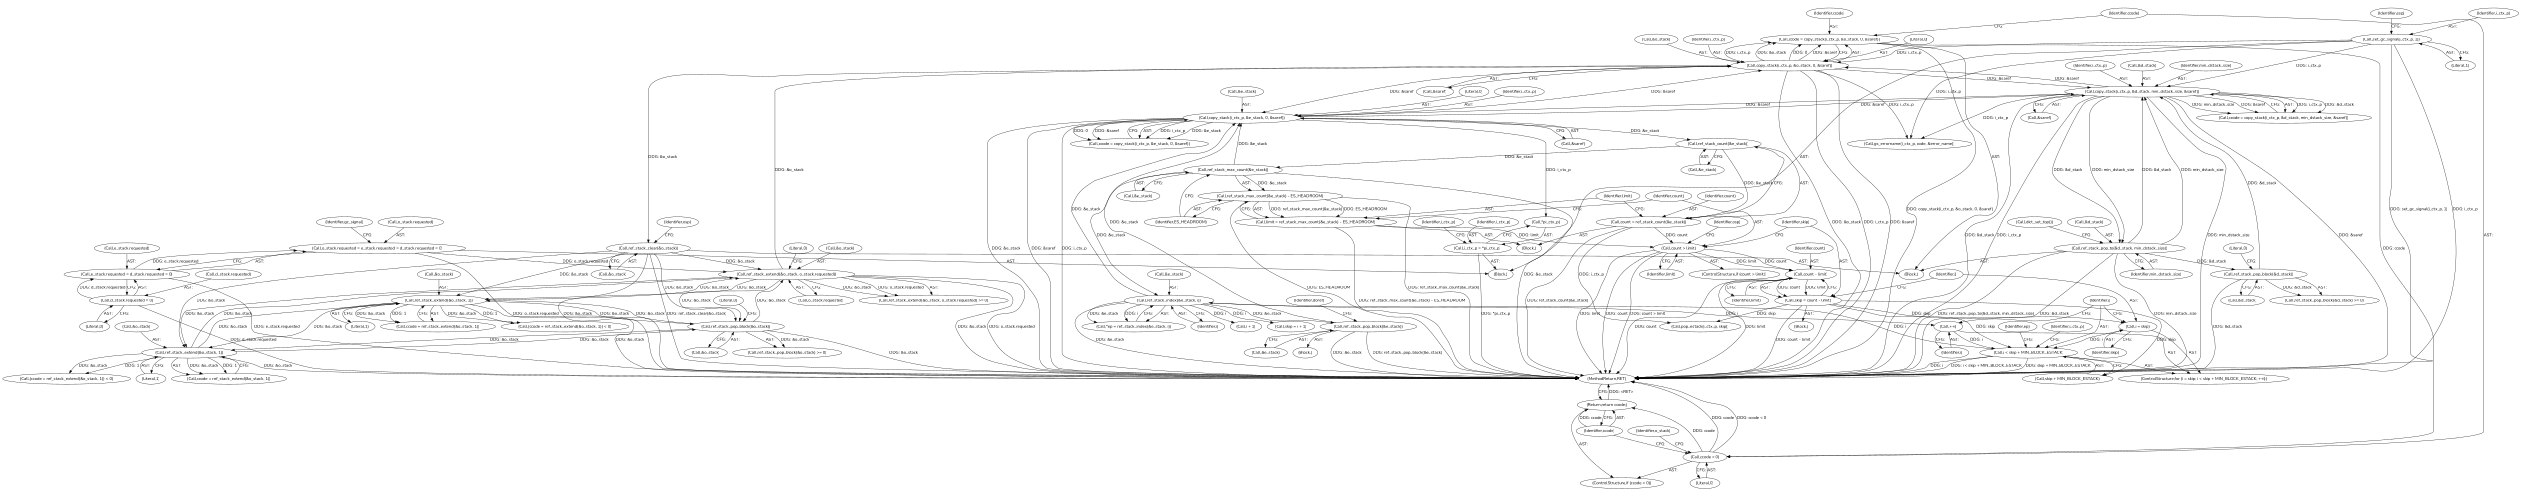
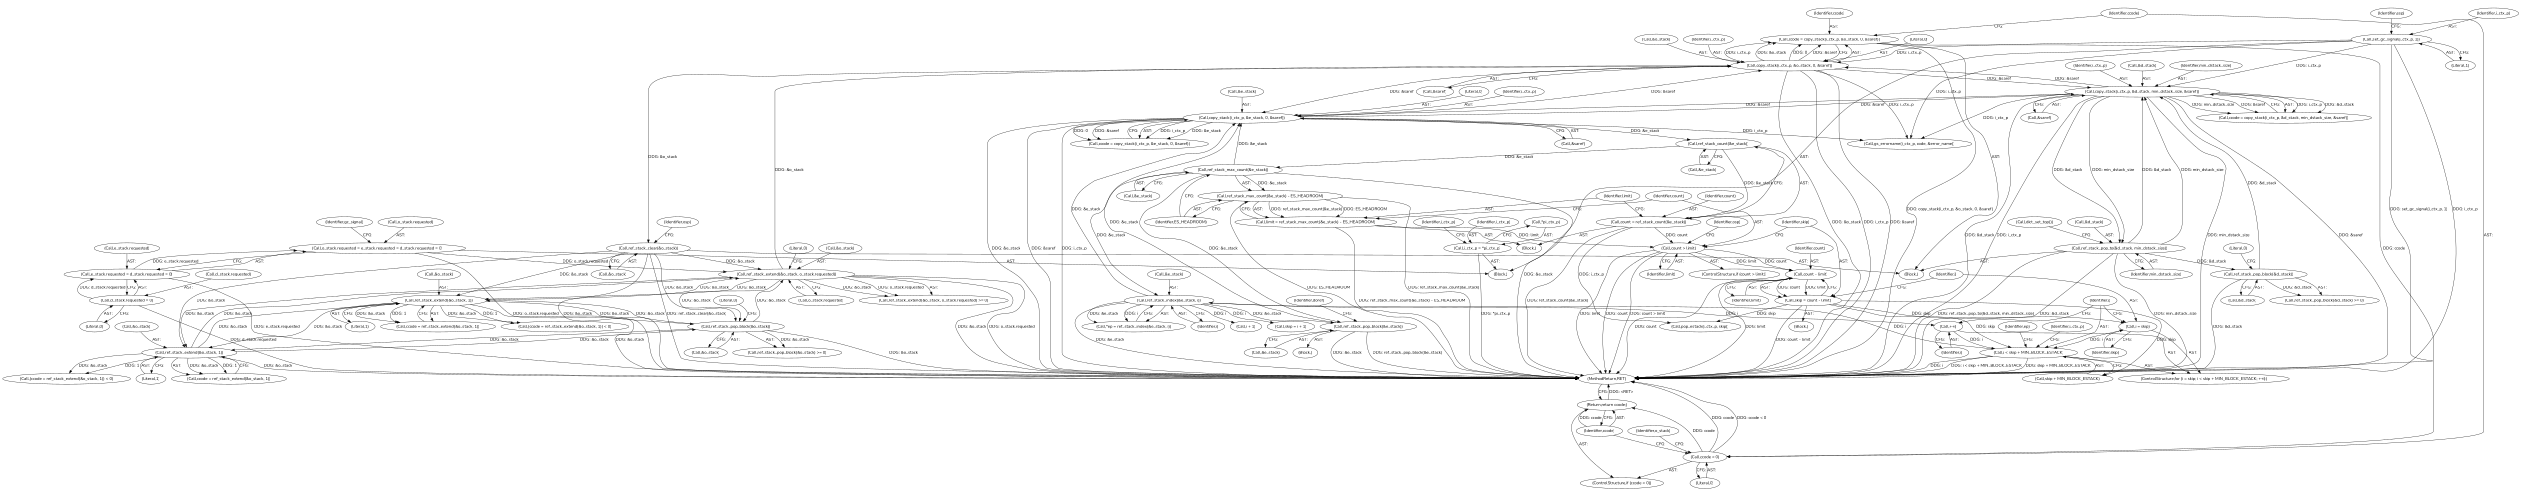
(1457, 129) -> (1580, 126)
none -> (1201, 249)
